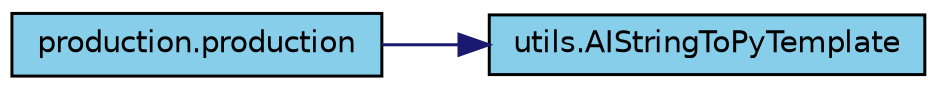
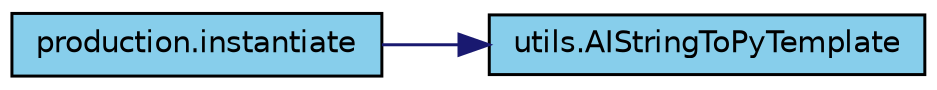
(197, 45) -> (197, 45)
